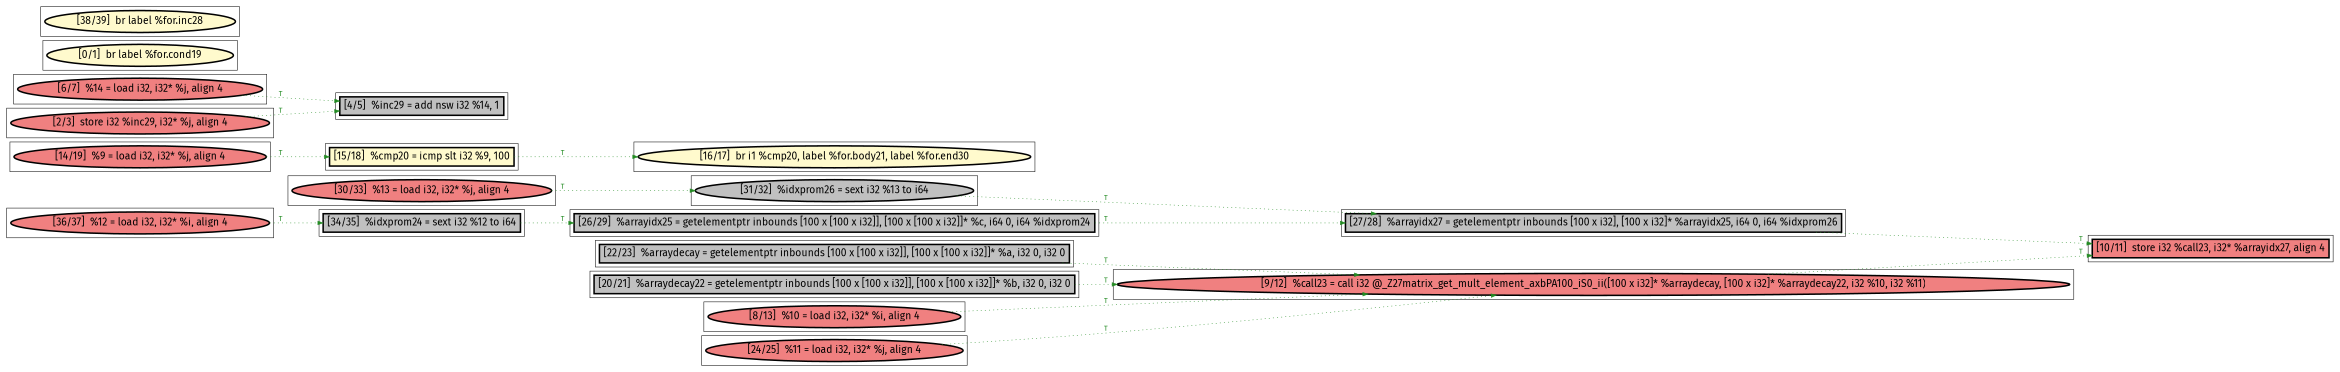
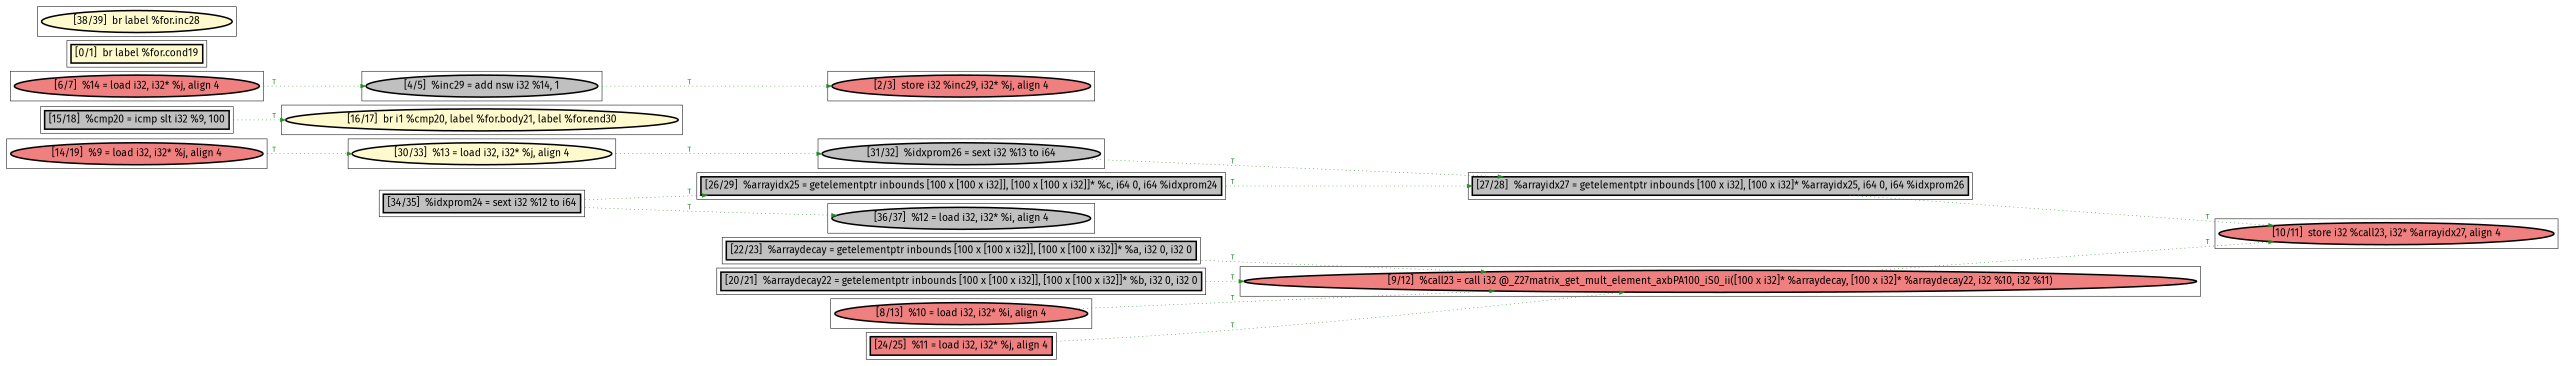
(140, 55) -> (137, 54)
(422, 106) -> (482, 86)
(290, 114) -> (712, 86)
(295, 157) -> (305, 154)
(422, 157) -> (137, 120)
(422, 191) -> (482, 154)
(140, 223) -> (961, 218)
(294, 223) -> (706, 212)
(2211, 249) -> (2387, 234)
(834, 351) -> (961, 346)
